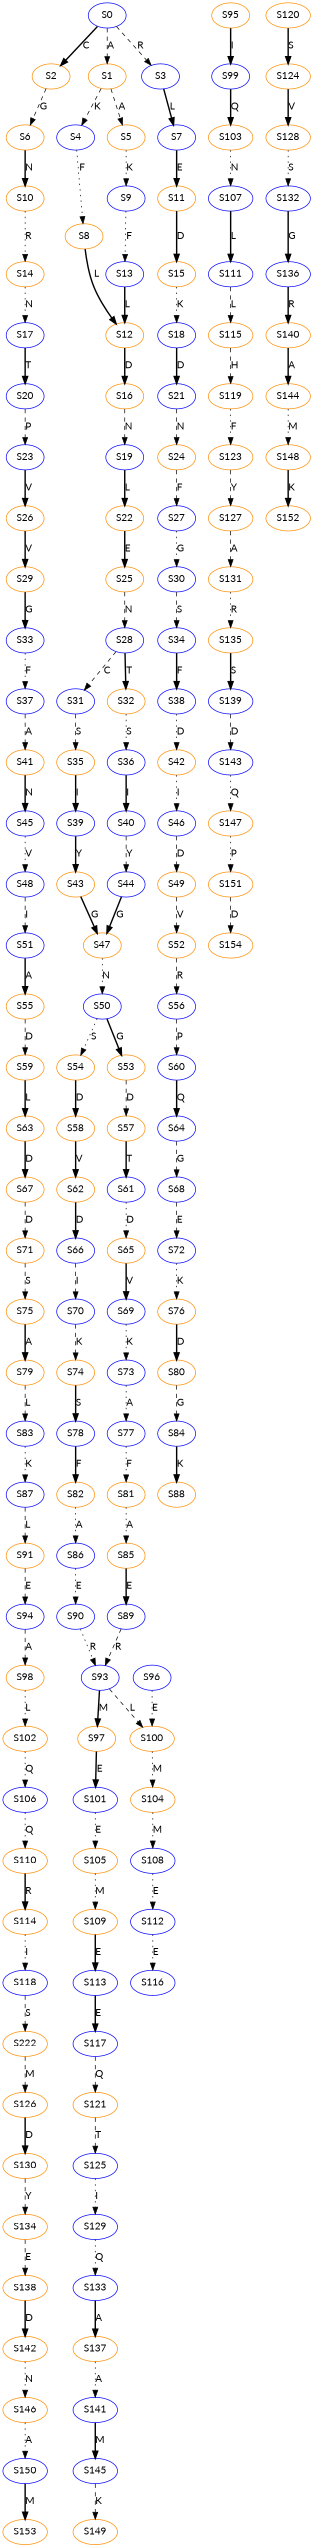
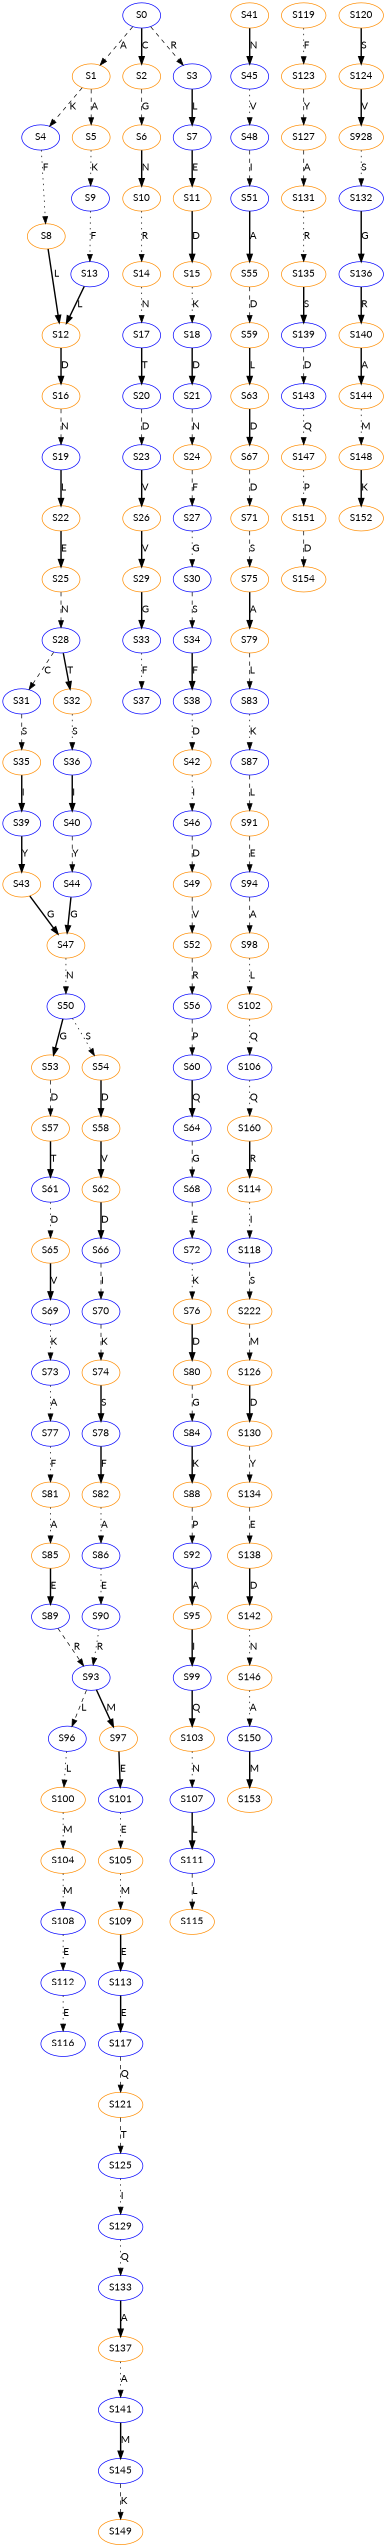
(288, 137) -> (361, 137)
(231, 362) -> none
(28, 427) -> (146, 427)
(25, 728) -> none
none -> (192, 1556)
(124, 1705) -> (81, 1705)
(155, 1708) -> (69, 1769)
(25, 1861) -> (250, 1129)
